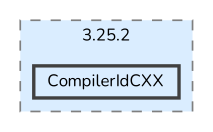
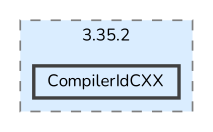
(106, 36) -> (106, 36)
